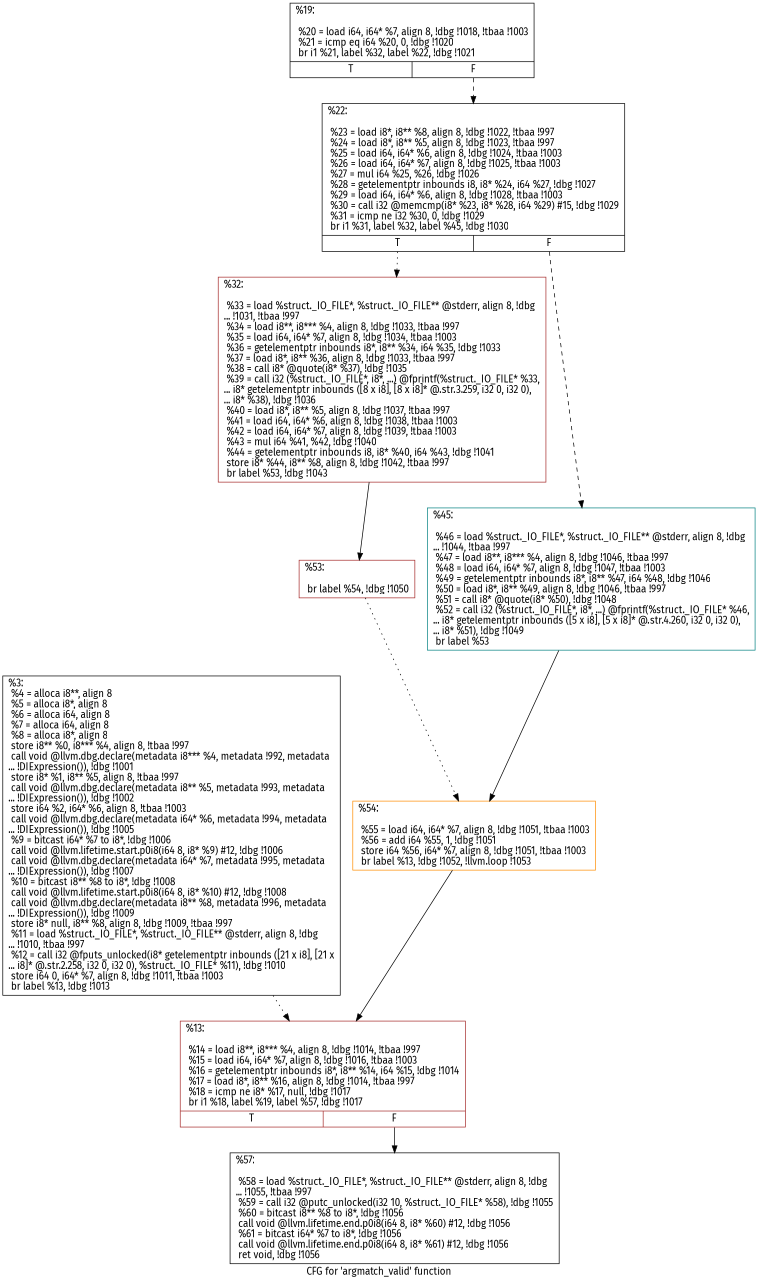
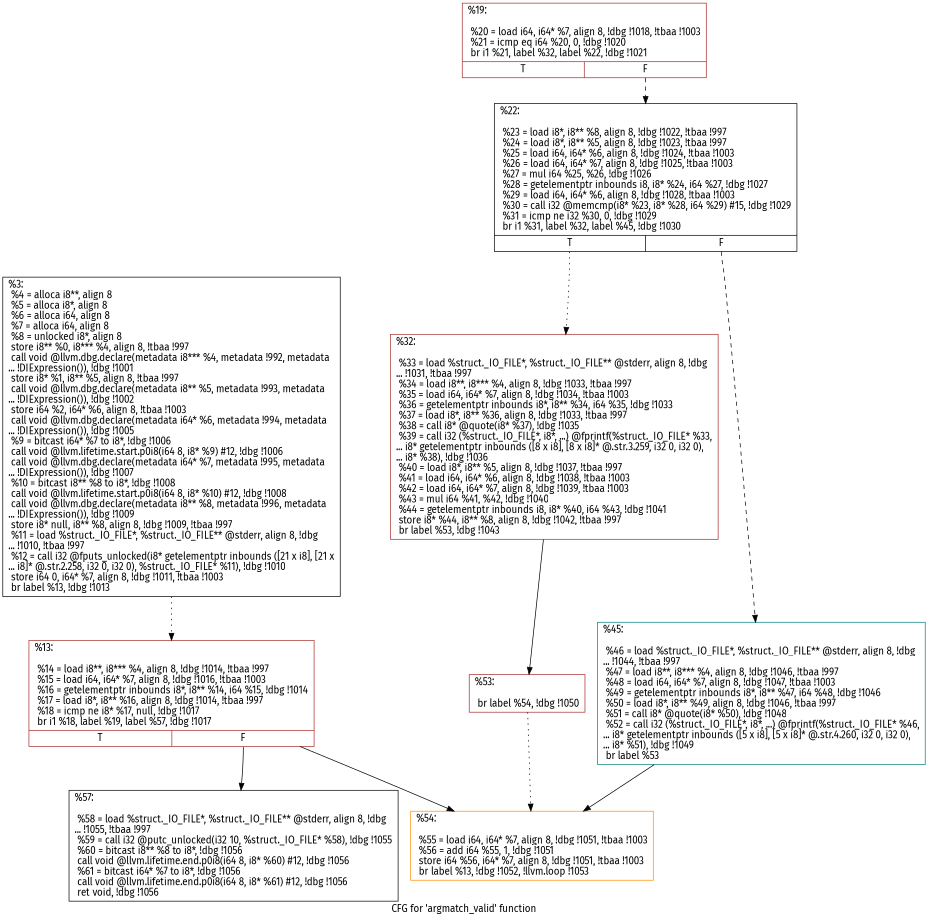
(412, 40) -> (584, 40)
(58, 736) -> (65, 337)
(406, 943) -> (374, 777)
